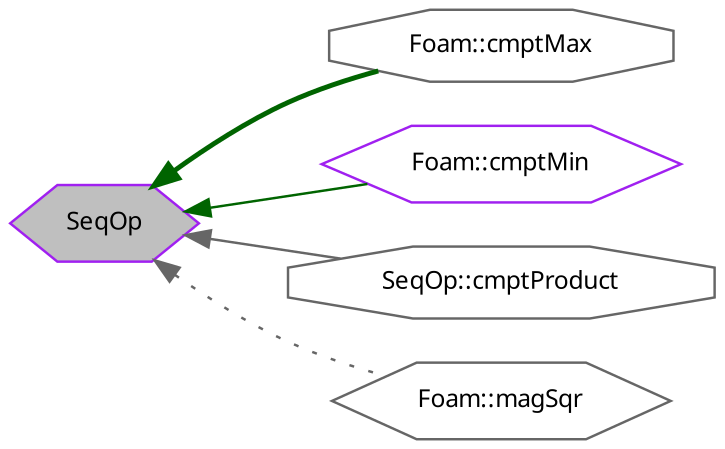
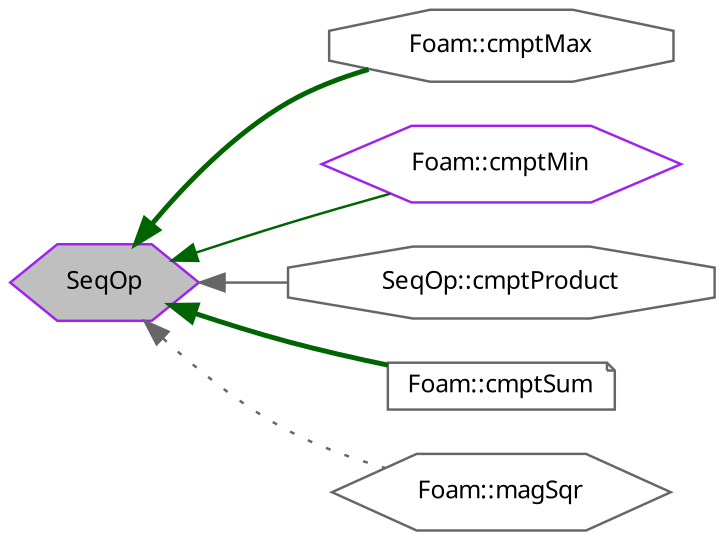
none -> (501, 386)
